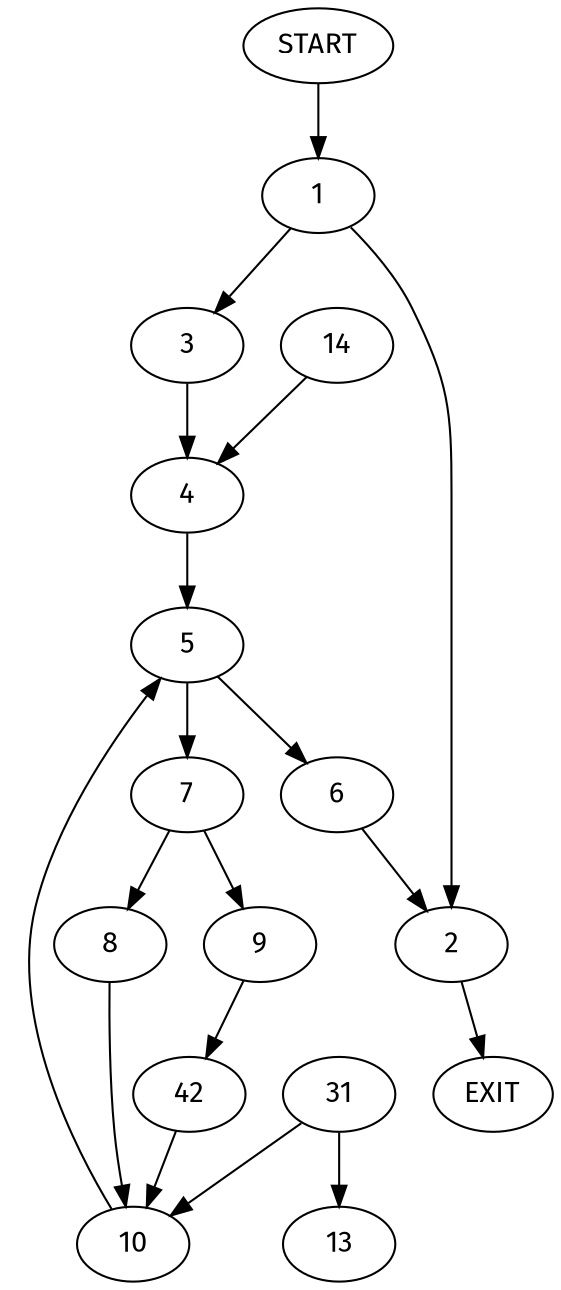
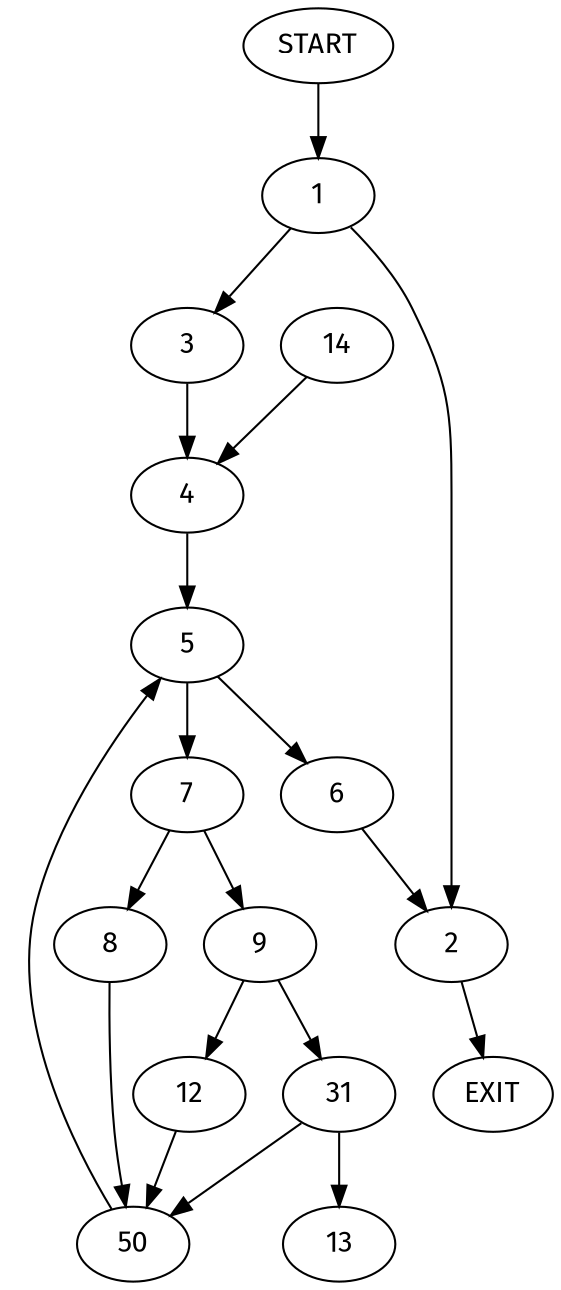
none -> (295, 1010)
(189, 1094) -> (189, 1094)
(133, 1244) -> (133, 1244)
